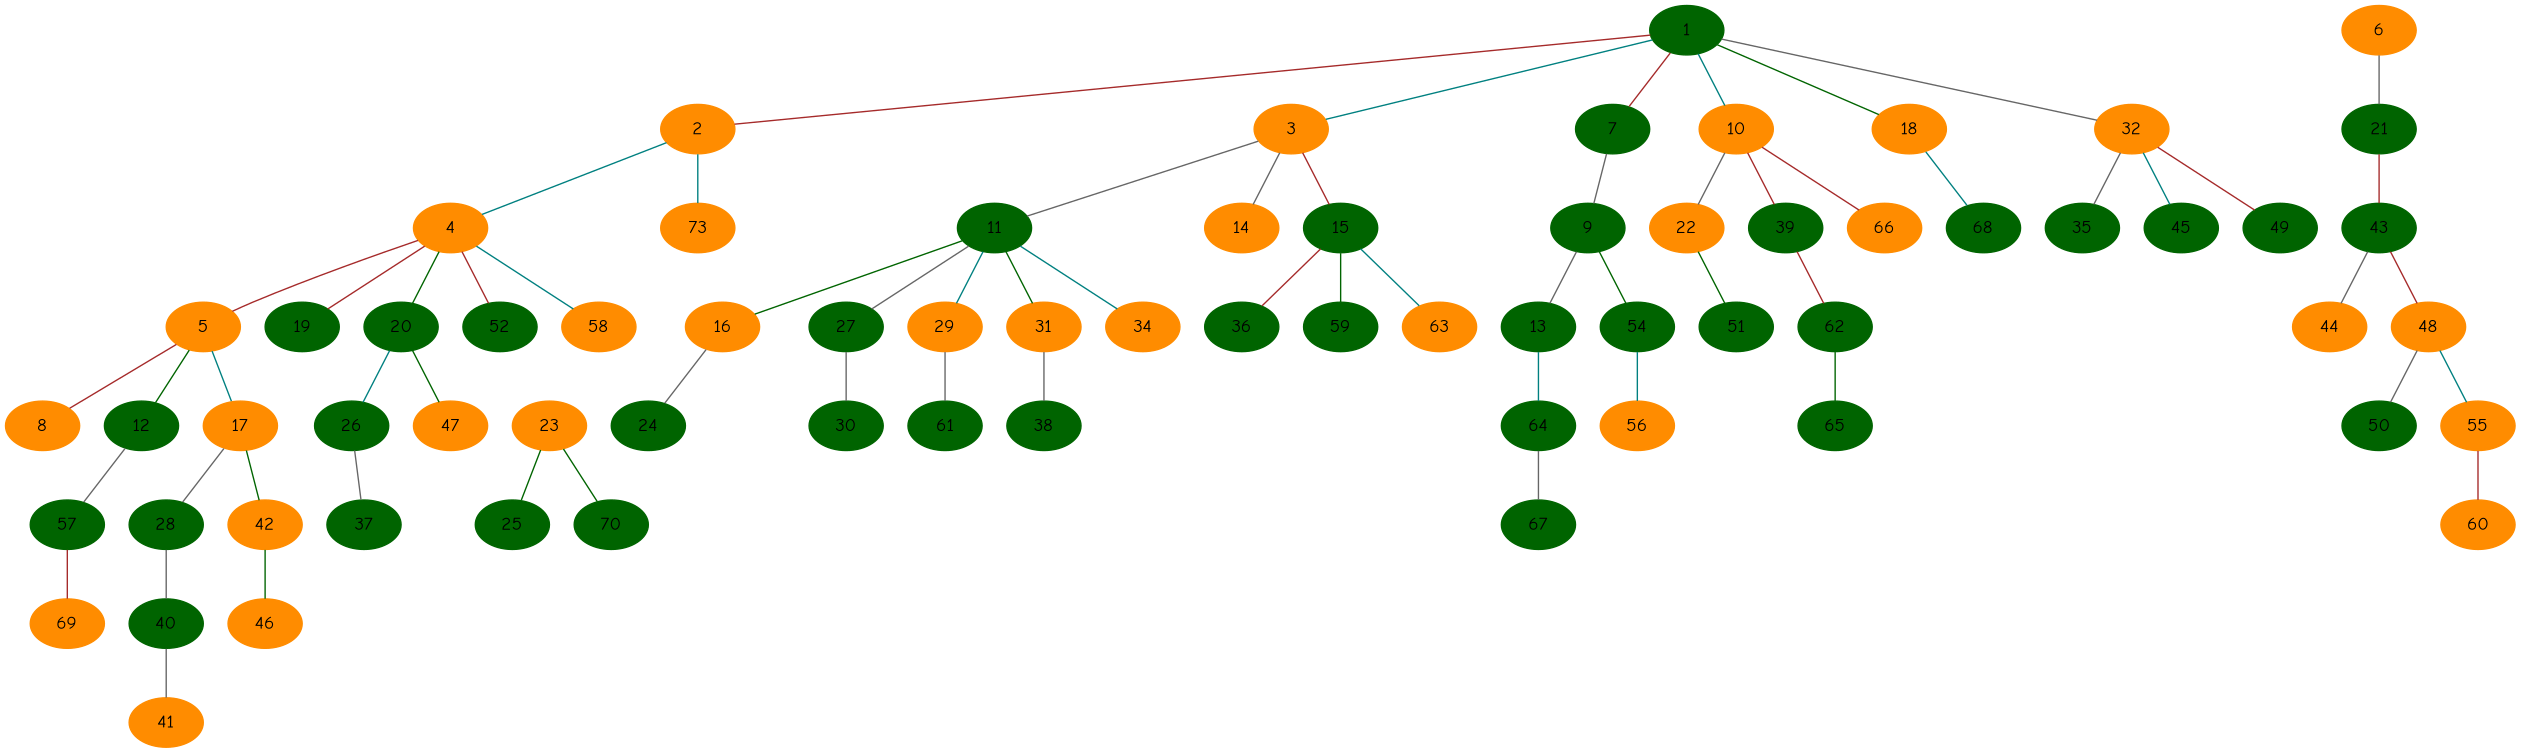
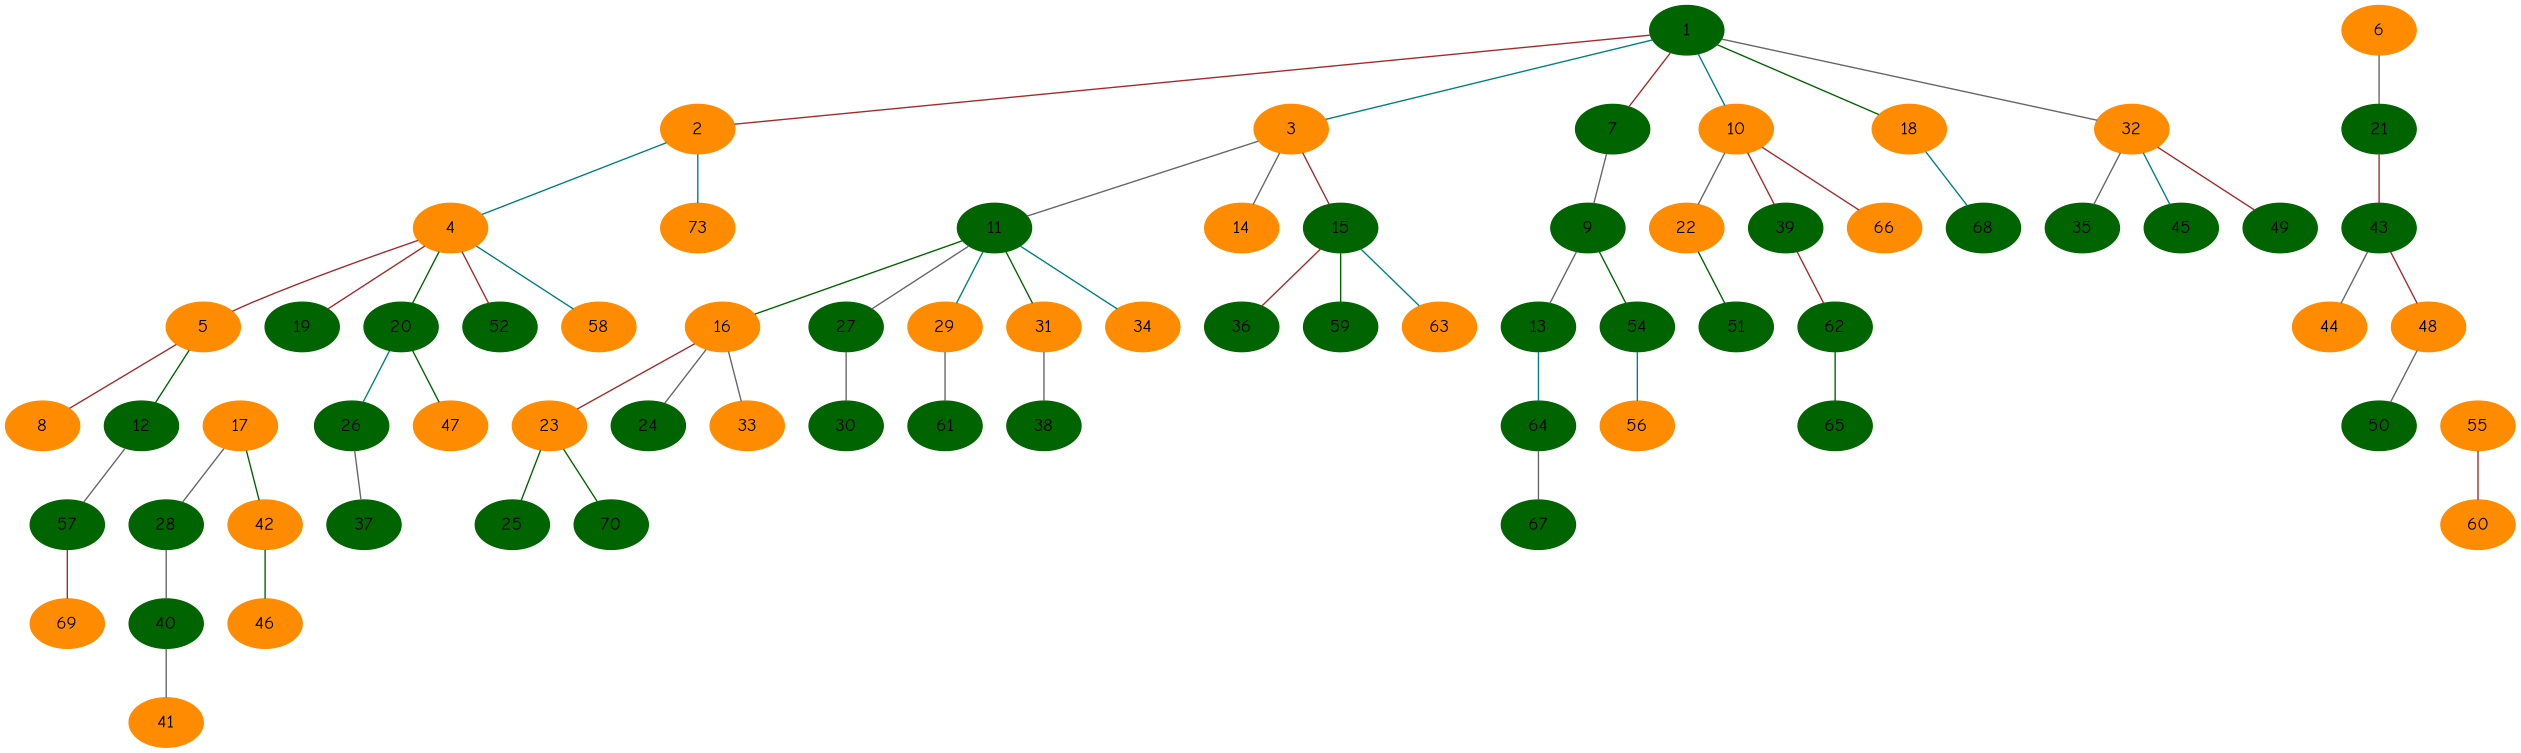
(222, 376) -> none
none -> (636, 376)
(2453, 376) -> none
none -> (747, 426)
